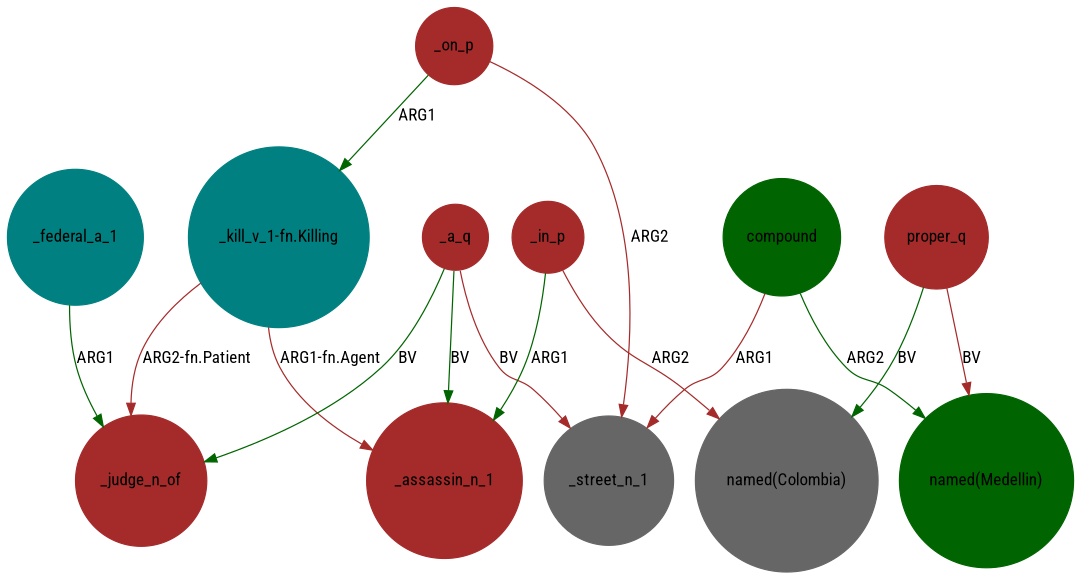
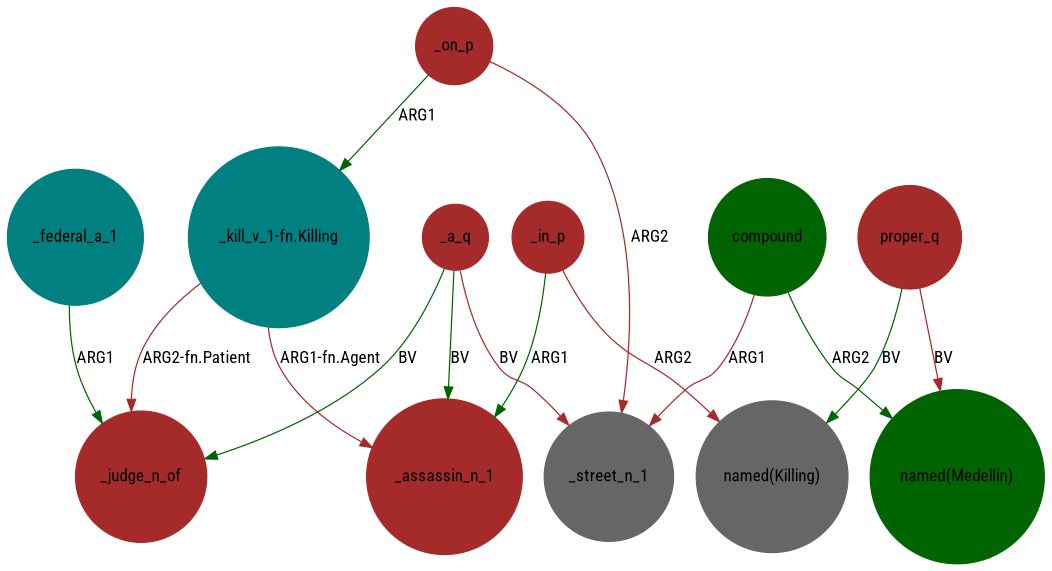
(787, 481) -> (772, 477)
